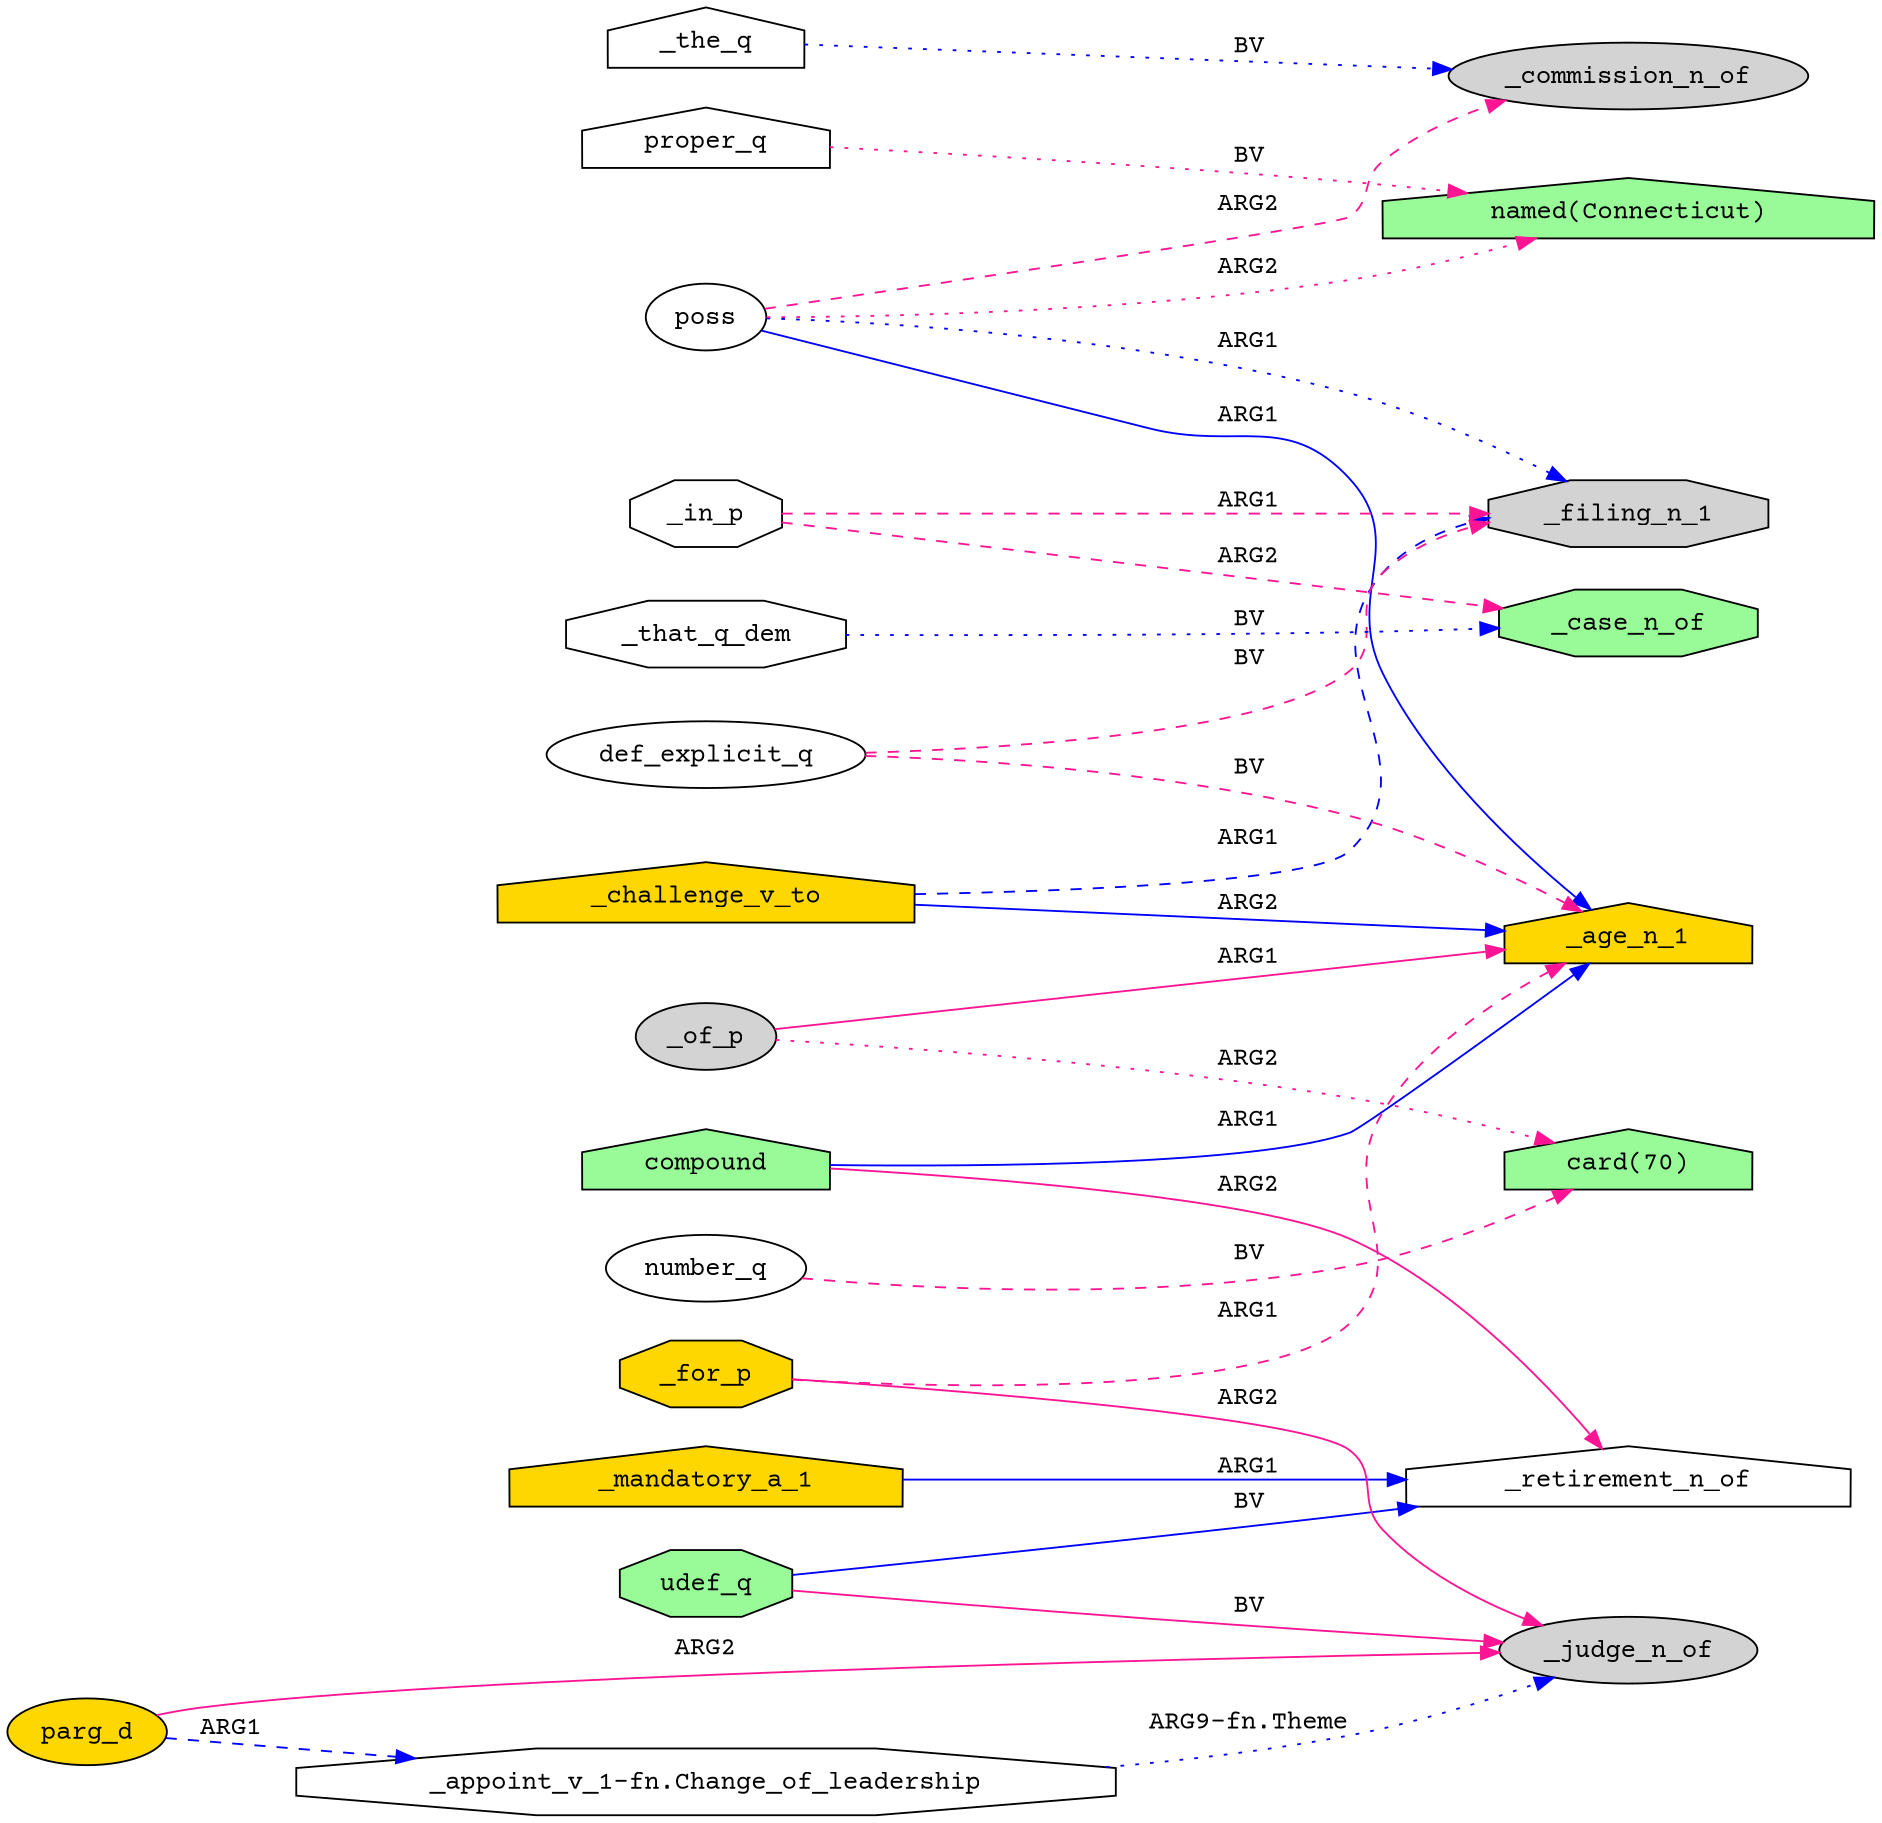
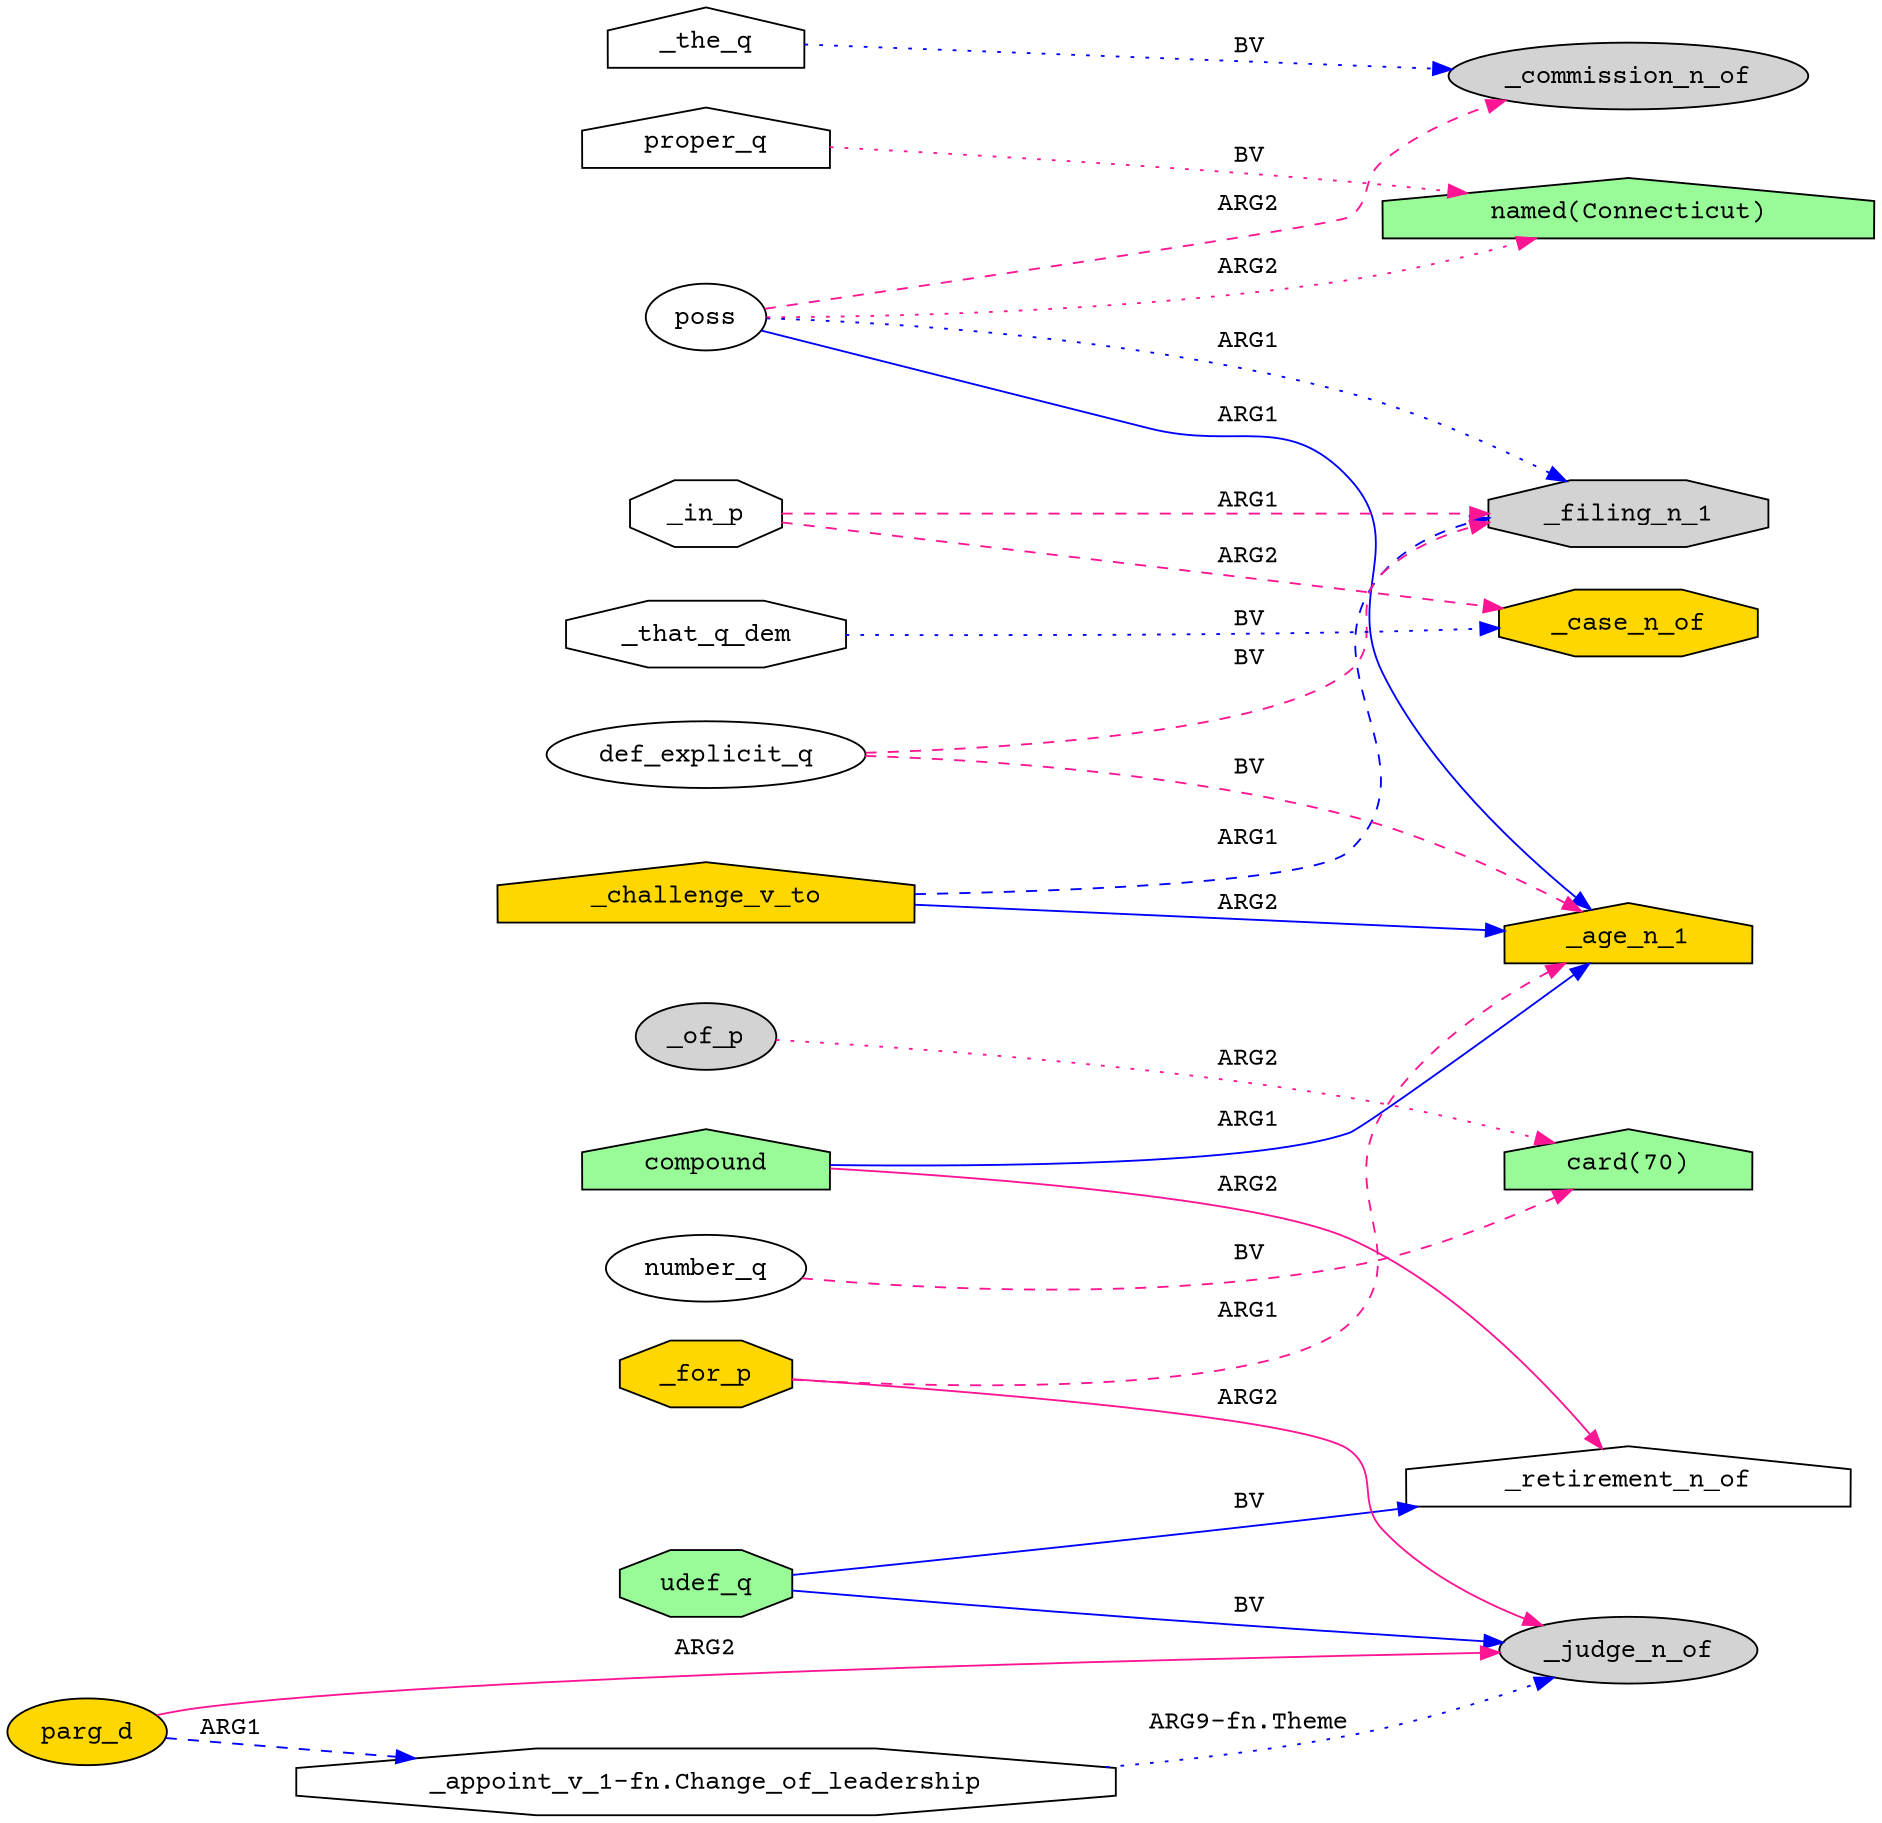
(1628, 623) -> (1628, 623)
(1130, 990) -> none
(706, 1480) -> none
(1138, 1618) -> (1138, 1618)
